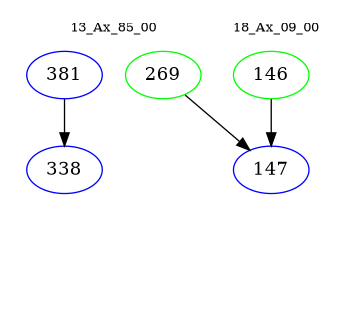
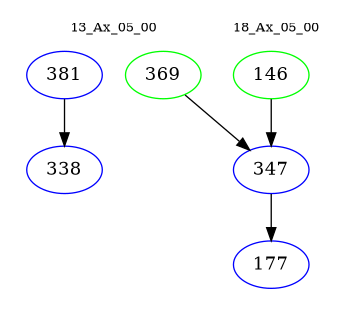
(114, 28) -> (114, 28)
(276, 28) -> (276, 28)
(163, 75) -> (163, 75)
(271, 170) -> (271, 170)
none -> (271, 265)
